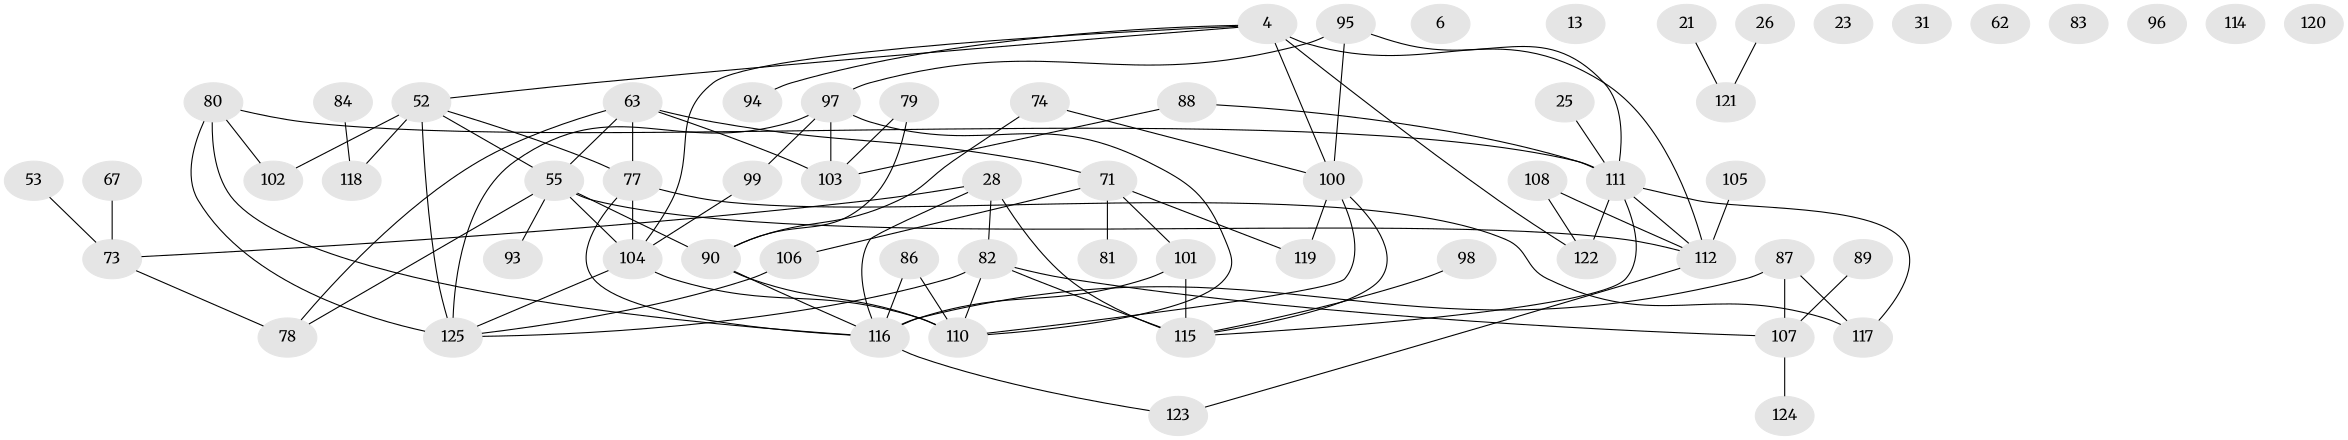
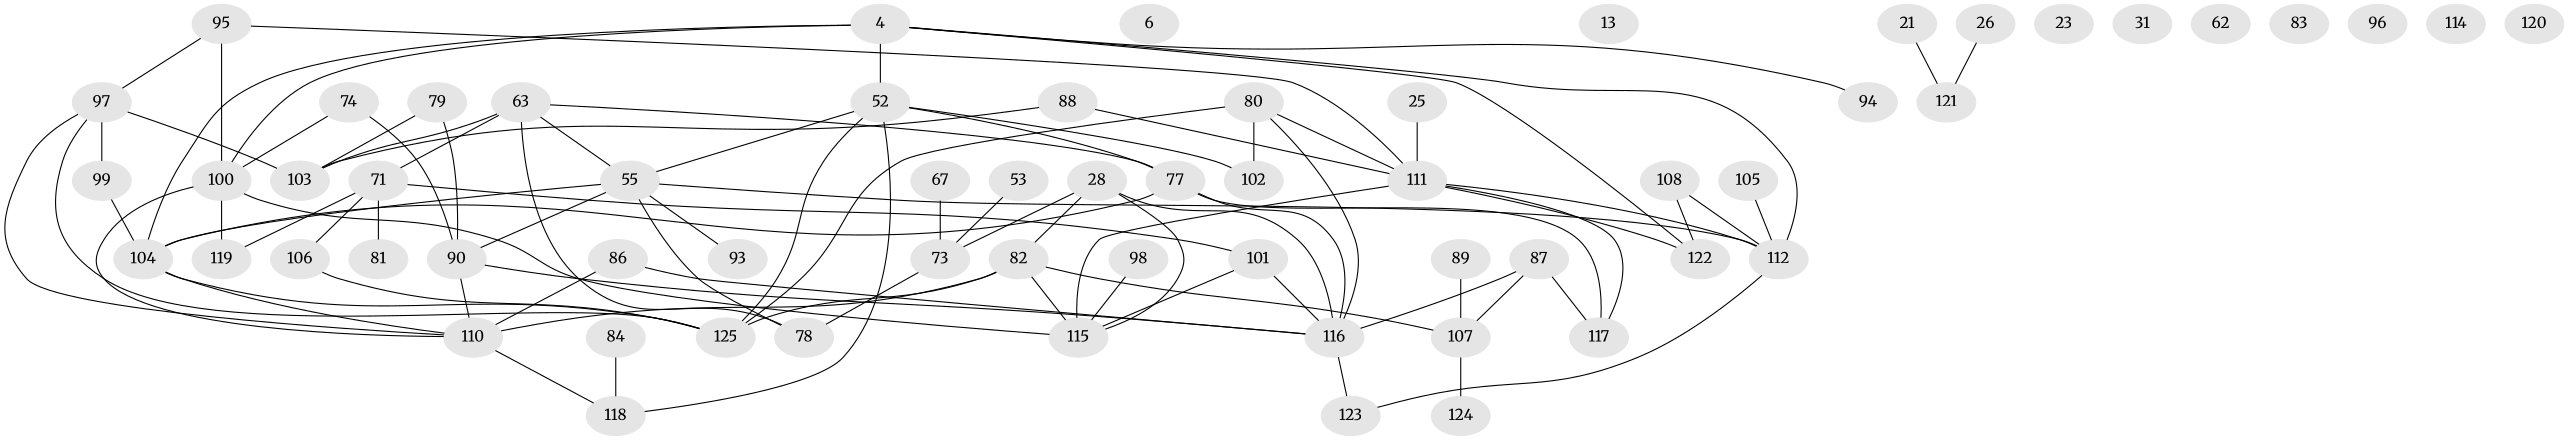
none -> (545, 377)
